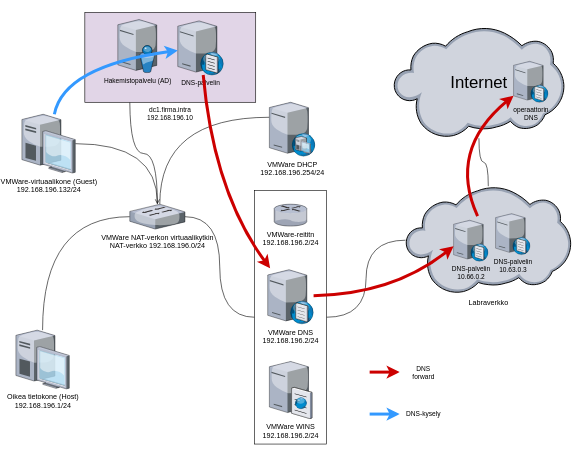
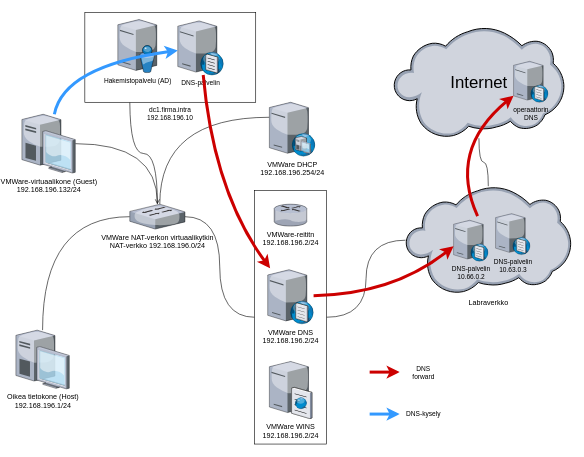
(170, 57) -> (170, 57)
